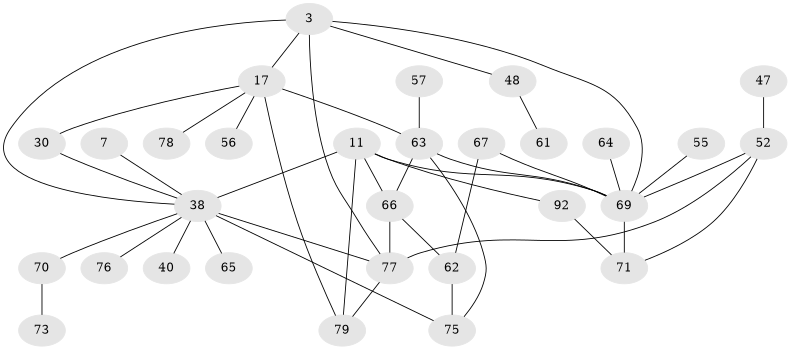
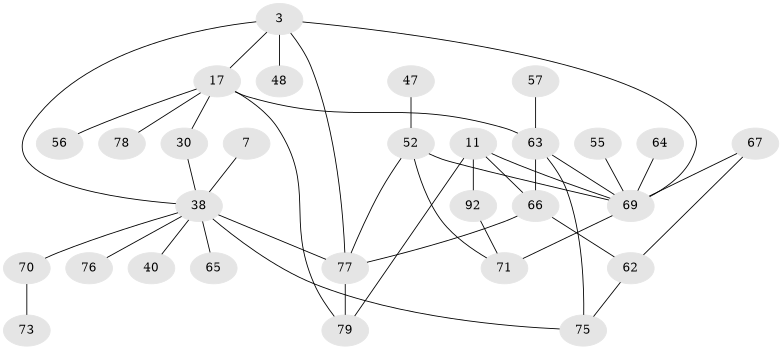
(544, 144) -> none
(277, 175) -> none
